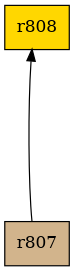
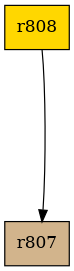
(29, 142) -> (45, 129)
